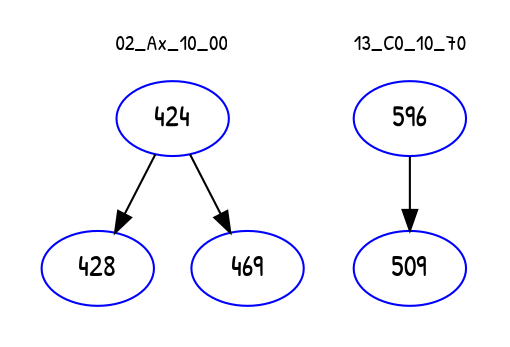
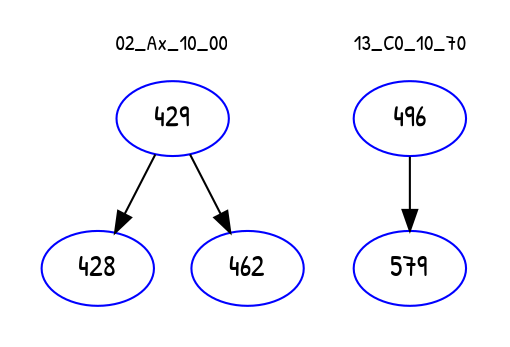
(173, 119) -> (173, 119)
(410, 119) -> (410, 119)
(248, 268) -> (248, 268)
(410, 268) -> (410, 268)
